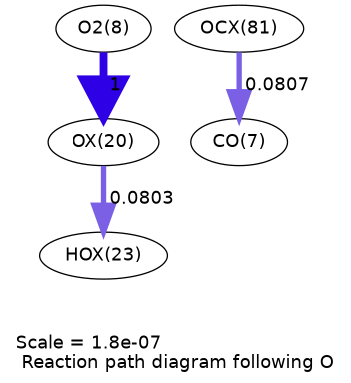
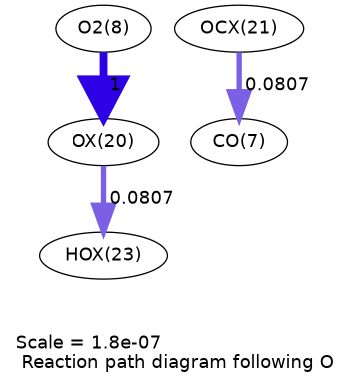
(239, 29) -> (239, 29)
(139, 199) -> (139, 199)
